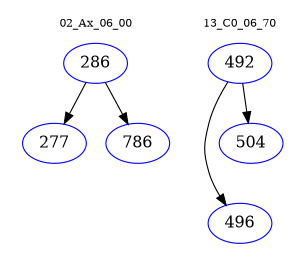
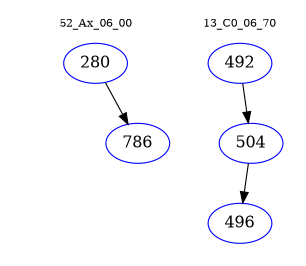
(96, 24) -> (96, 24)
(96, 63) -> (96, 63)
(206, 138) -> (246, 178)
(54, 143) -> none
